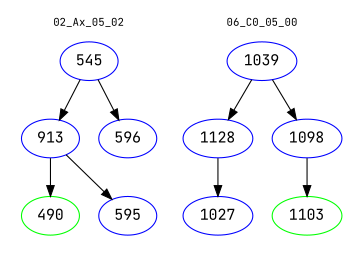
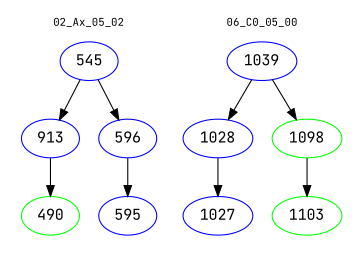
(218, 138) -> (218, 138)
(307, 138) -> (307, 138)
(85, 173) -> (128, 172)
